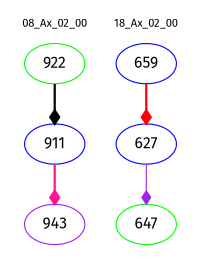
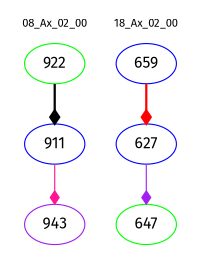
(55, 178) -> (55, 178)
